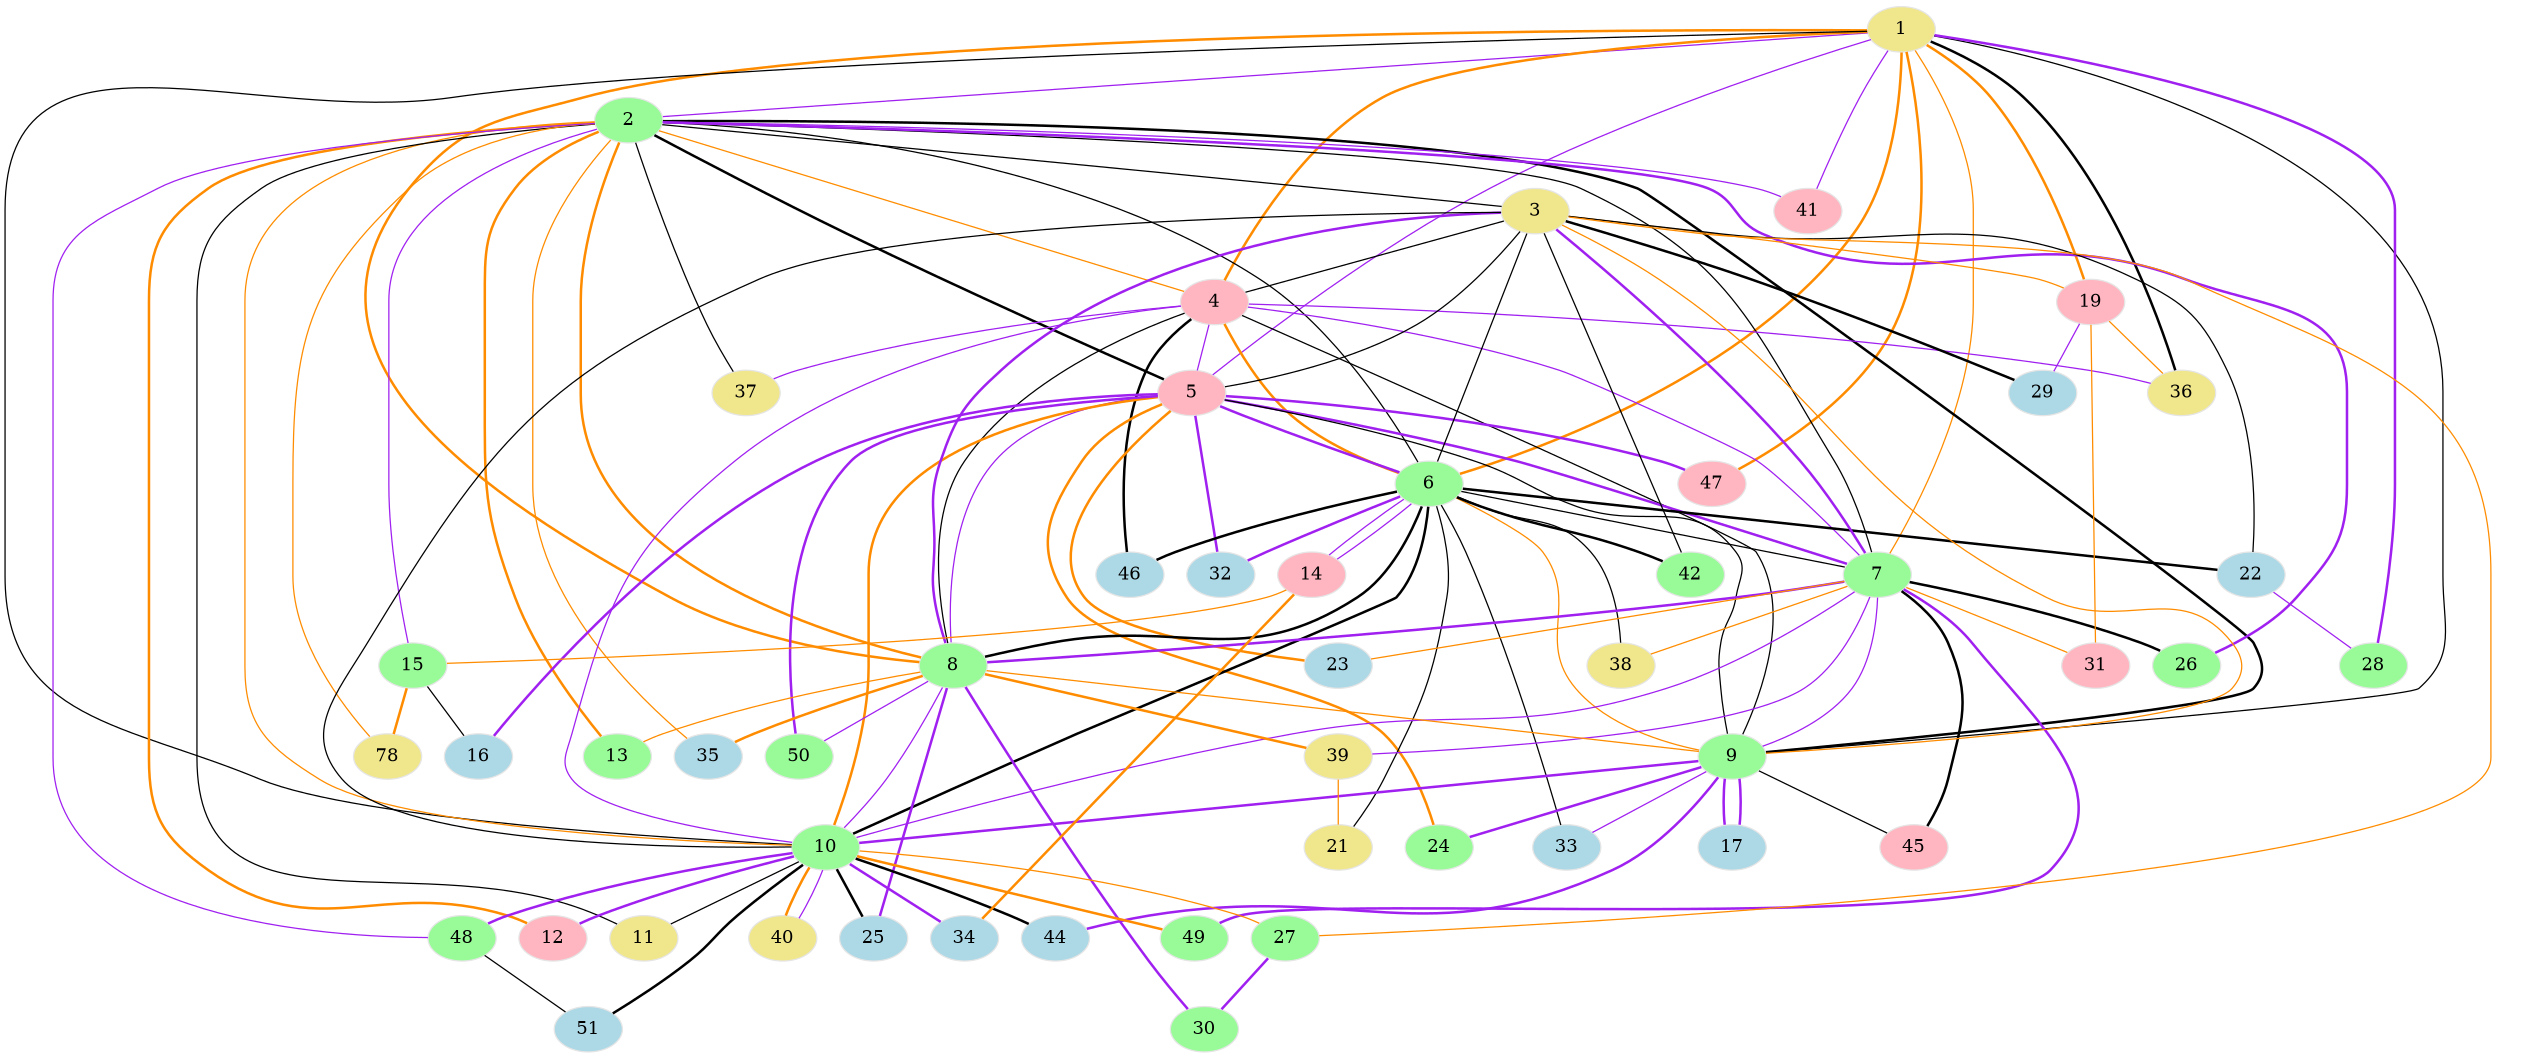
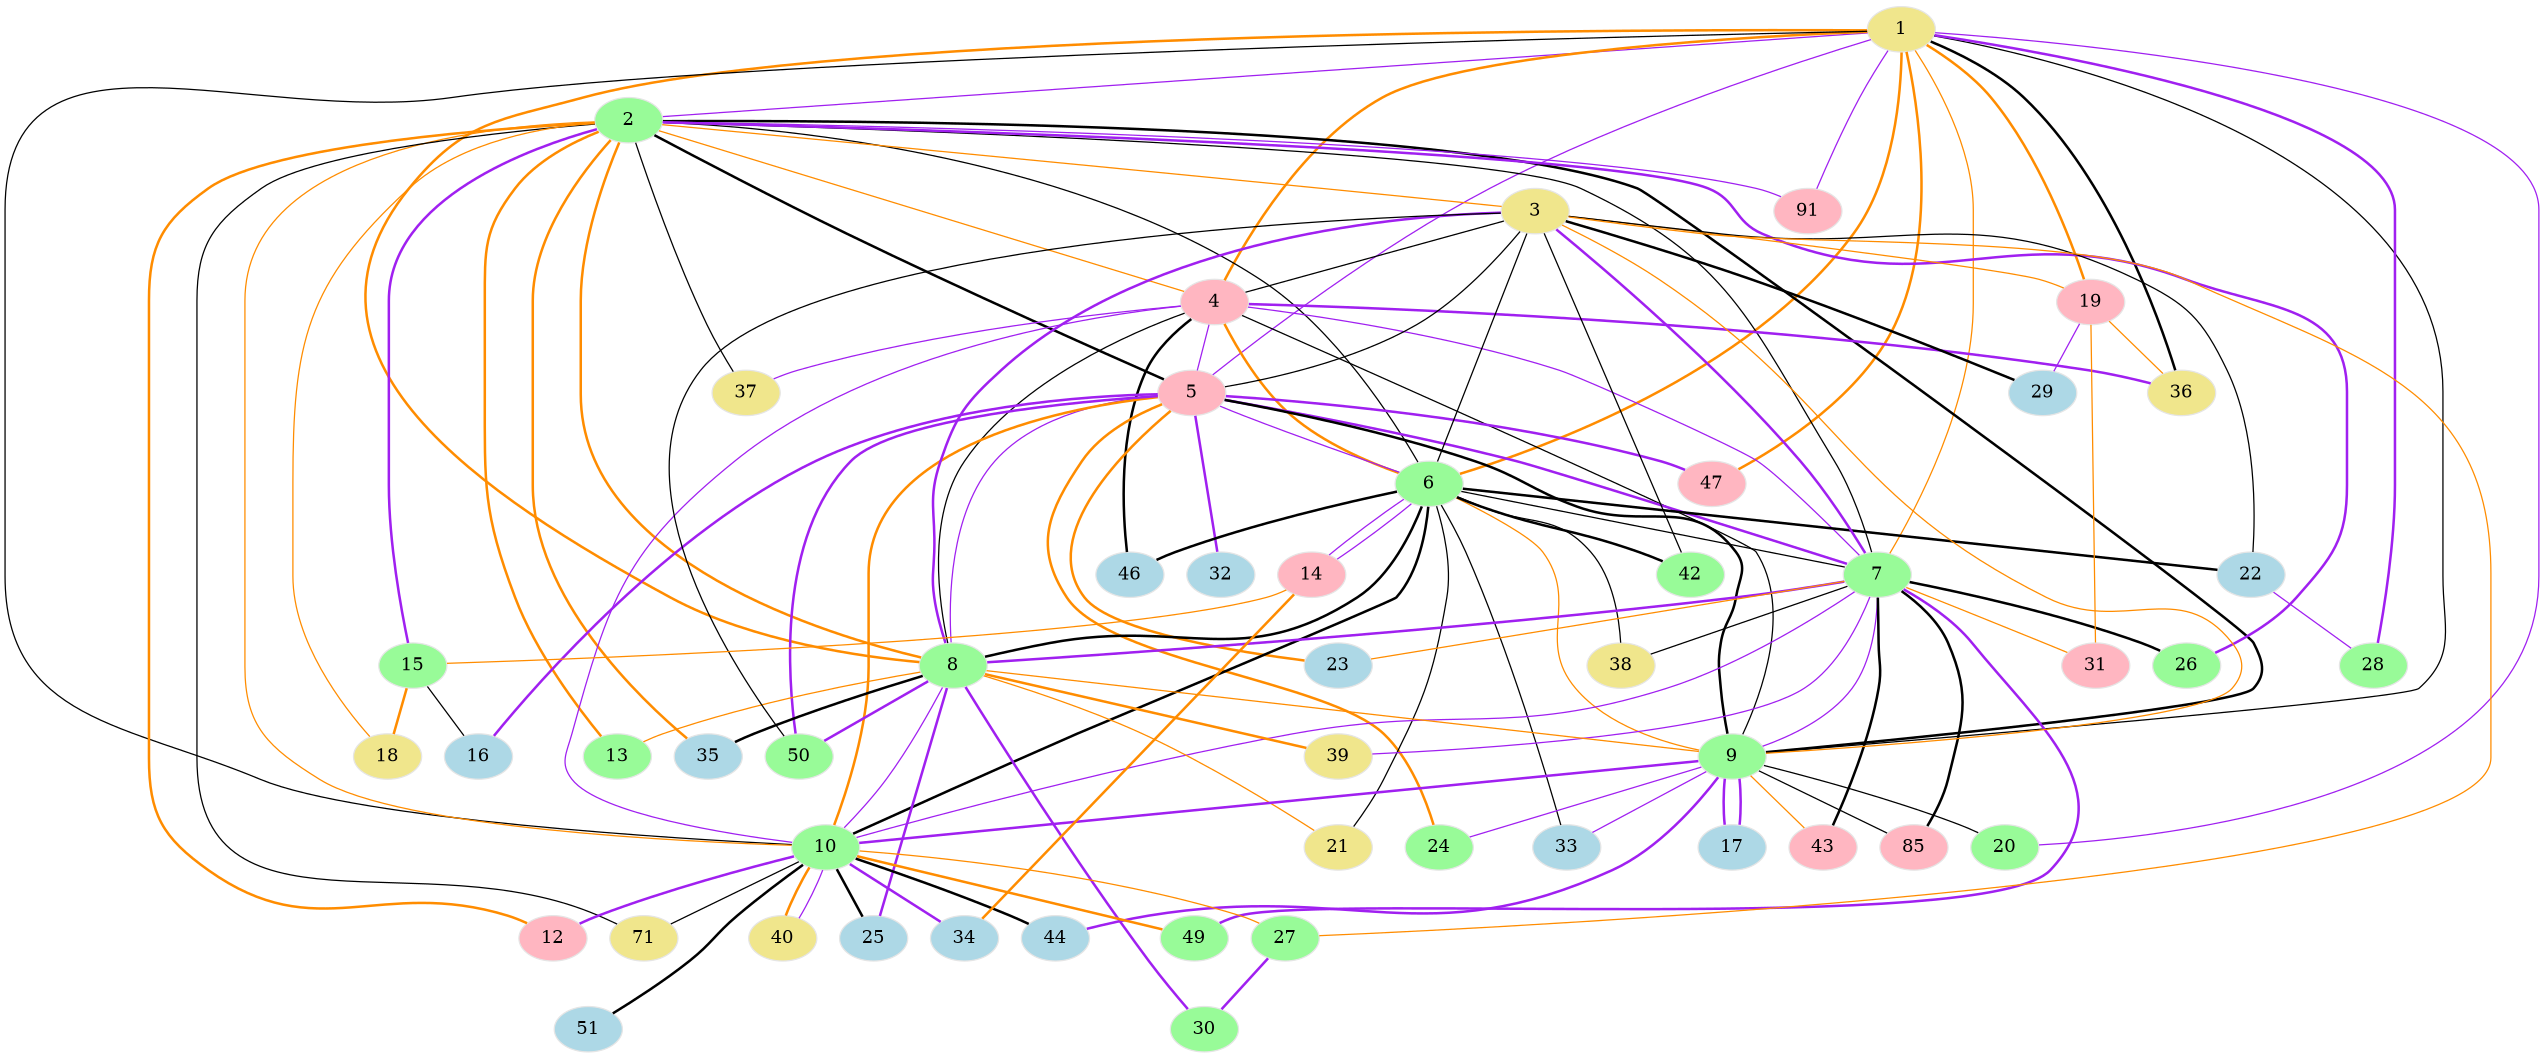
(1082, 165) -> (1082, 165)
(1808, 211) -> (1808, 211)
(1701, 328) -> (1701, 328)
(389, 329) -> (389, 329)
(618, 352) -> (892, 281)
(1309, 440) -> (1309, 440)
(533, 454) -> (533, 454)
(1522, 482) -> (1522, 482)
(1323, 528) -> none
(1749, 620) -> (1749, 620)
(828, 706) -> (828, 706)
(876, 711) -> (876, 711)
(388, 757) -> (388, 757)
(1586, 802) -> (1586, 802)
(1338, 804) -> (1147, 736)
none -> (1823, 847)
(1914, 847) -> (1914, 847)
none -> (2005, 847)
(462, 938) -> none
(644, 938) -> (644, 938)
